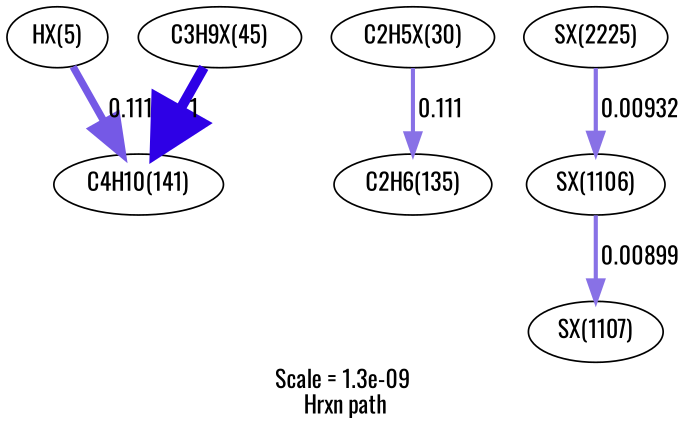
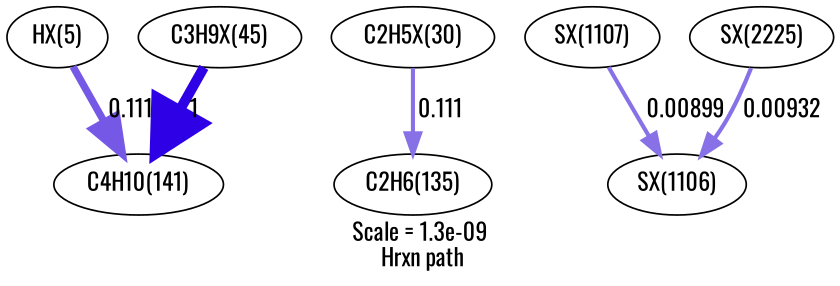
(596, 248) -> (629, 102)
